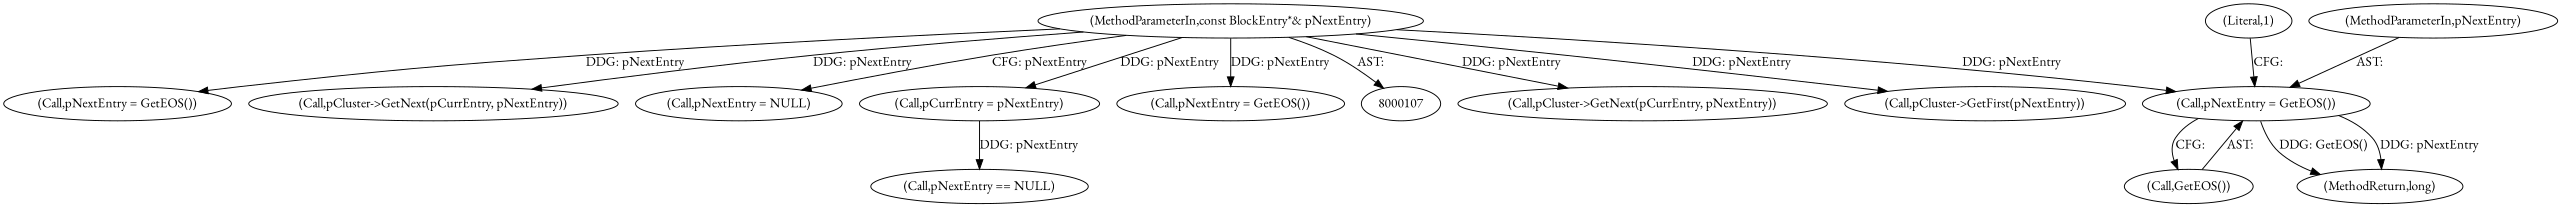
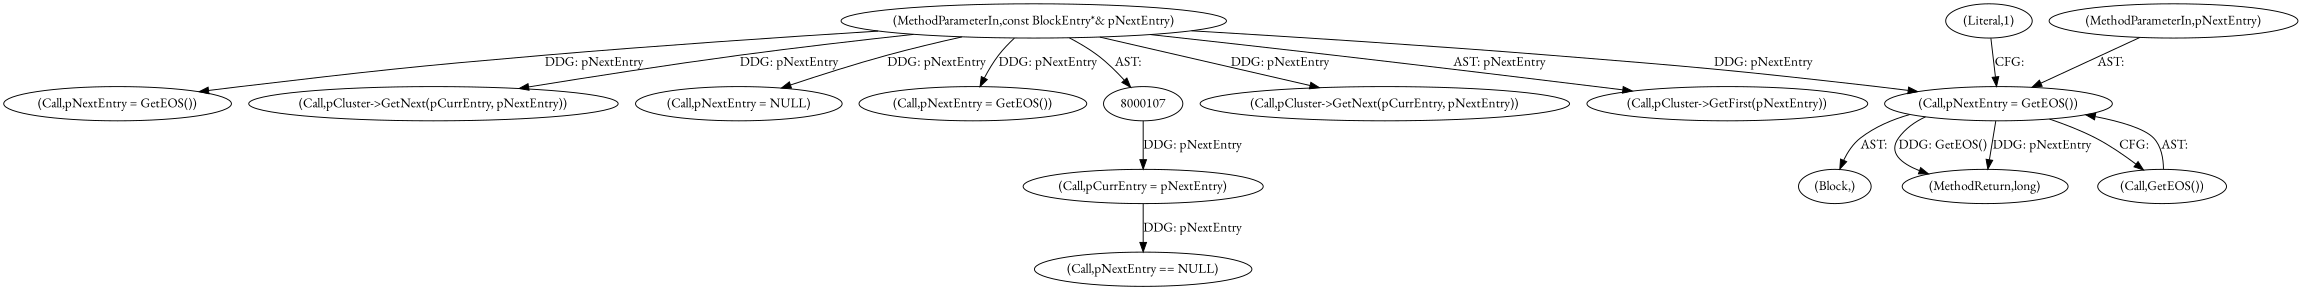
(1109, 61) -> (1143, 140)
(1039, 62) -> (937, 62)
(1742, 62) -> (1499, 62)
none -> (1835, 186)
